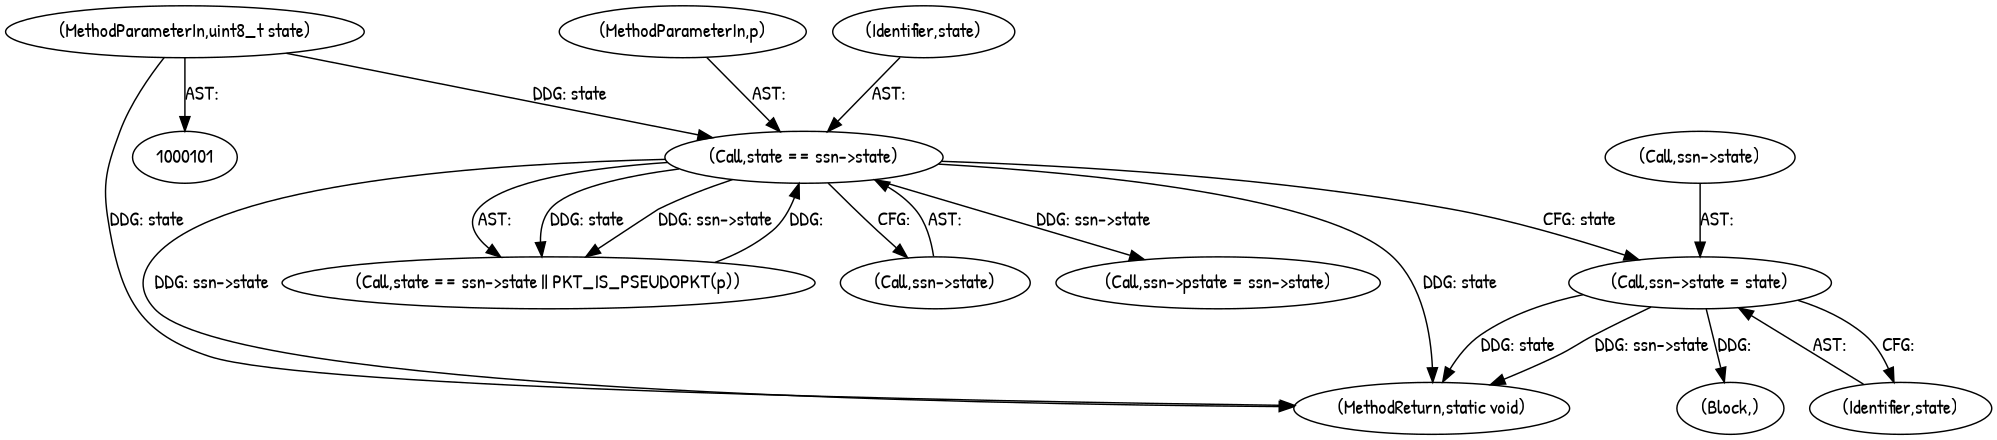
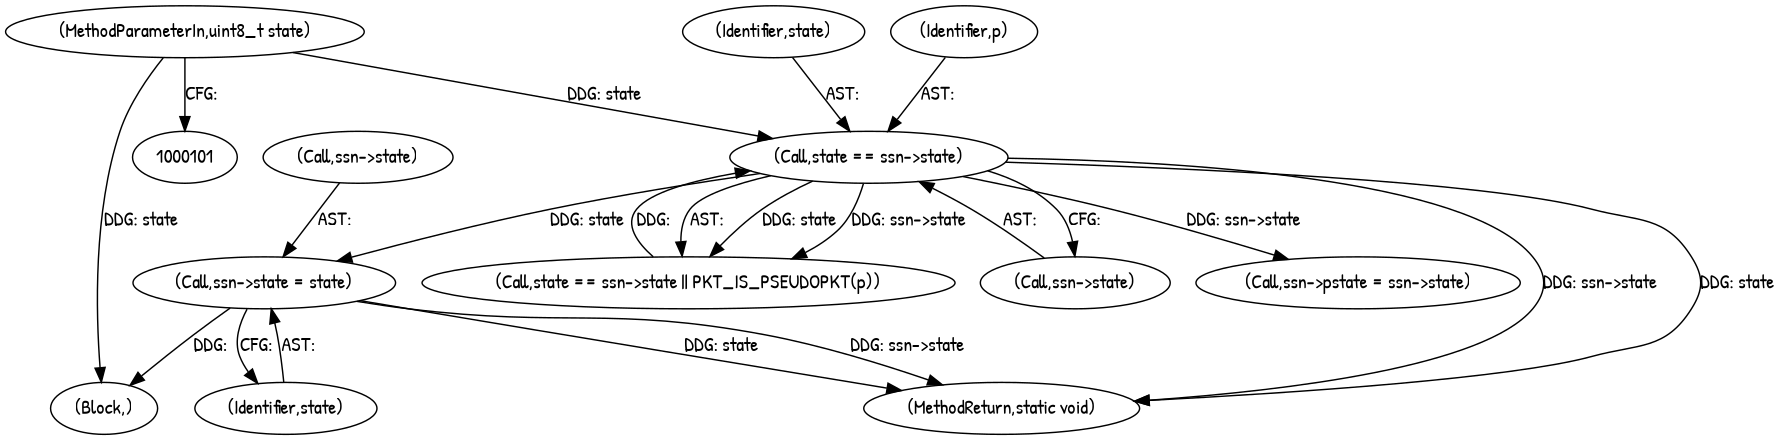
(683, 32) -> (964, 32)
(204, 95) -> (204, 95)
(1580, 220) -> (588, 220)
(421, 380) -> (104, 206)
